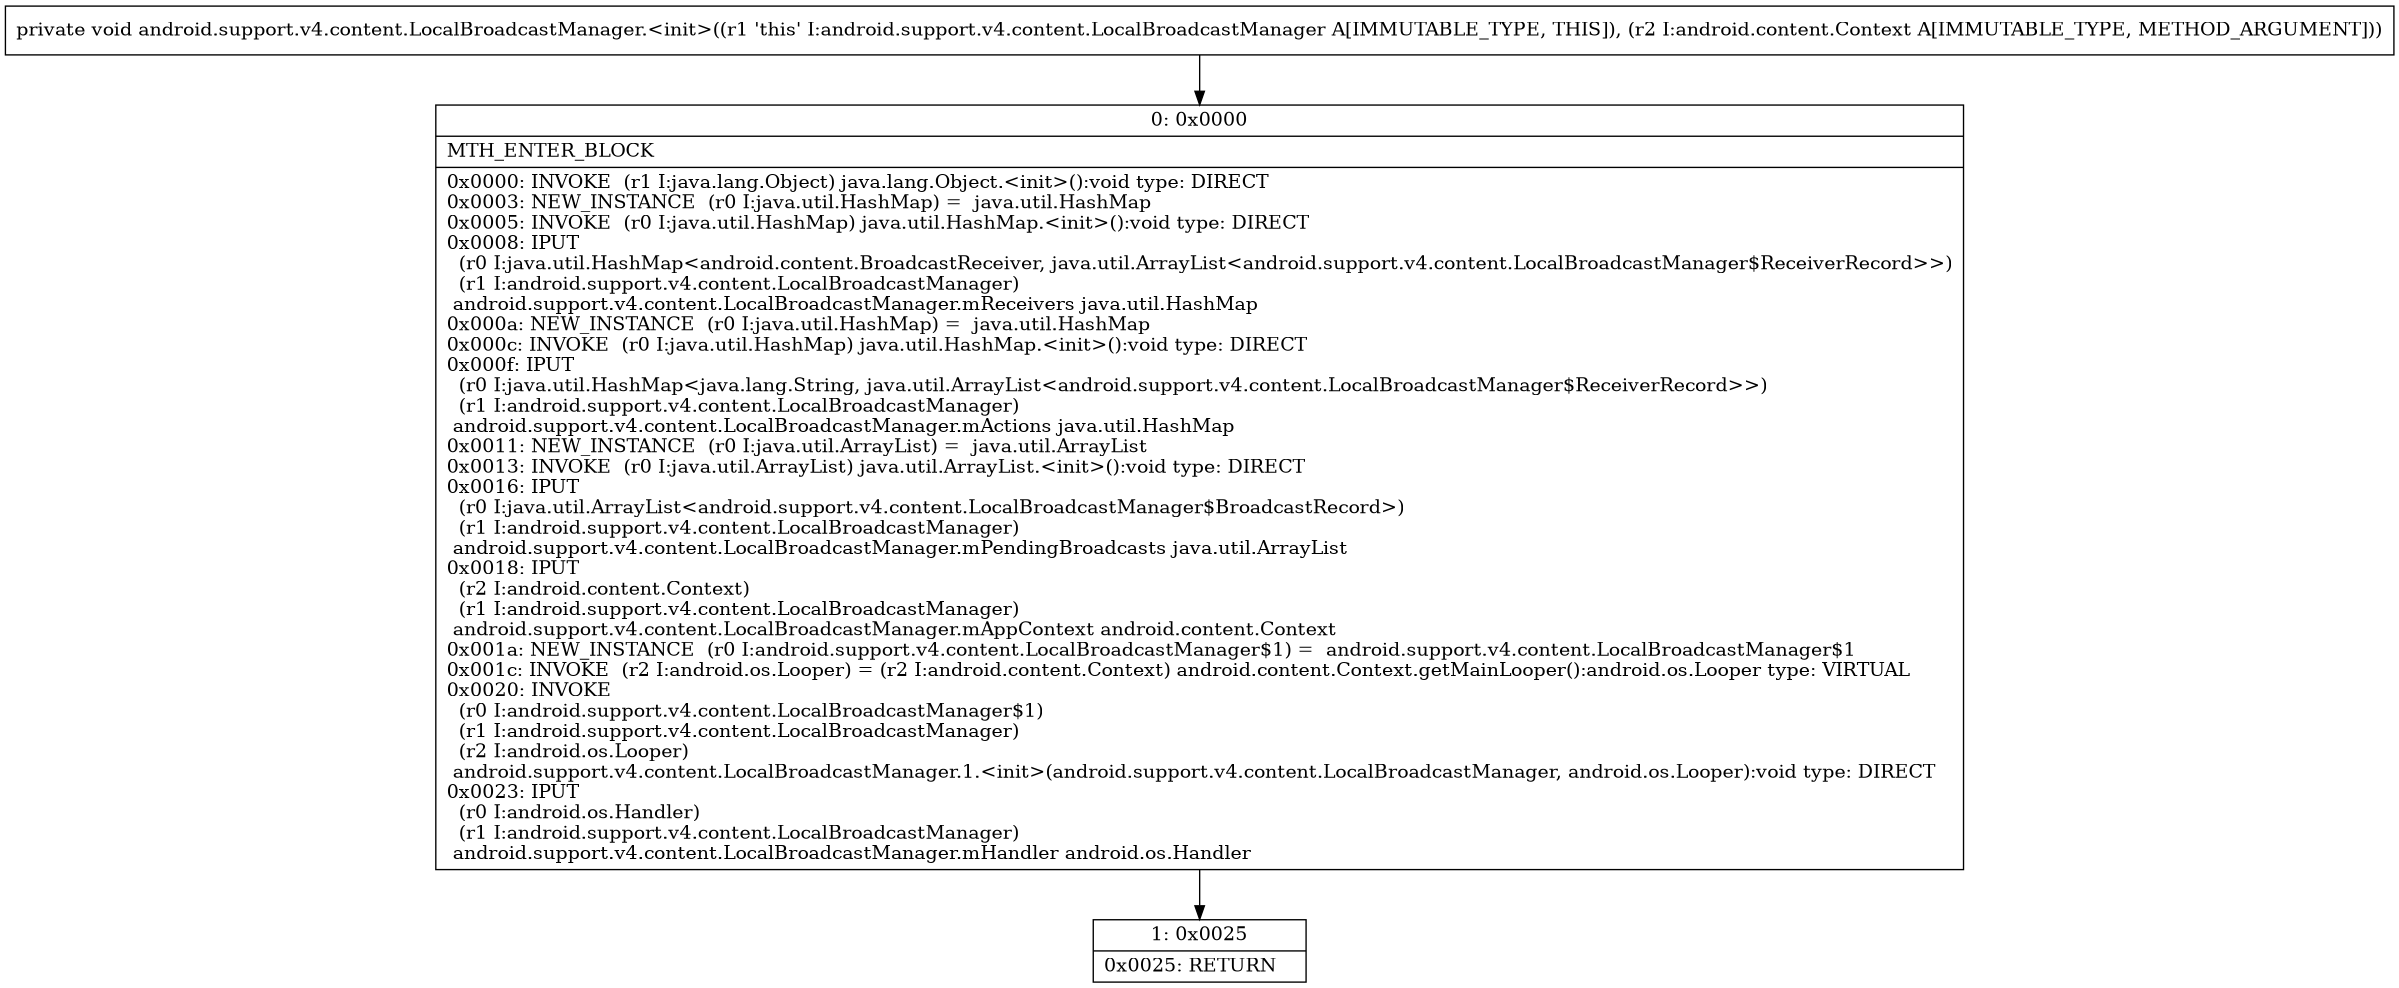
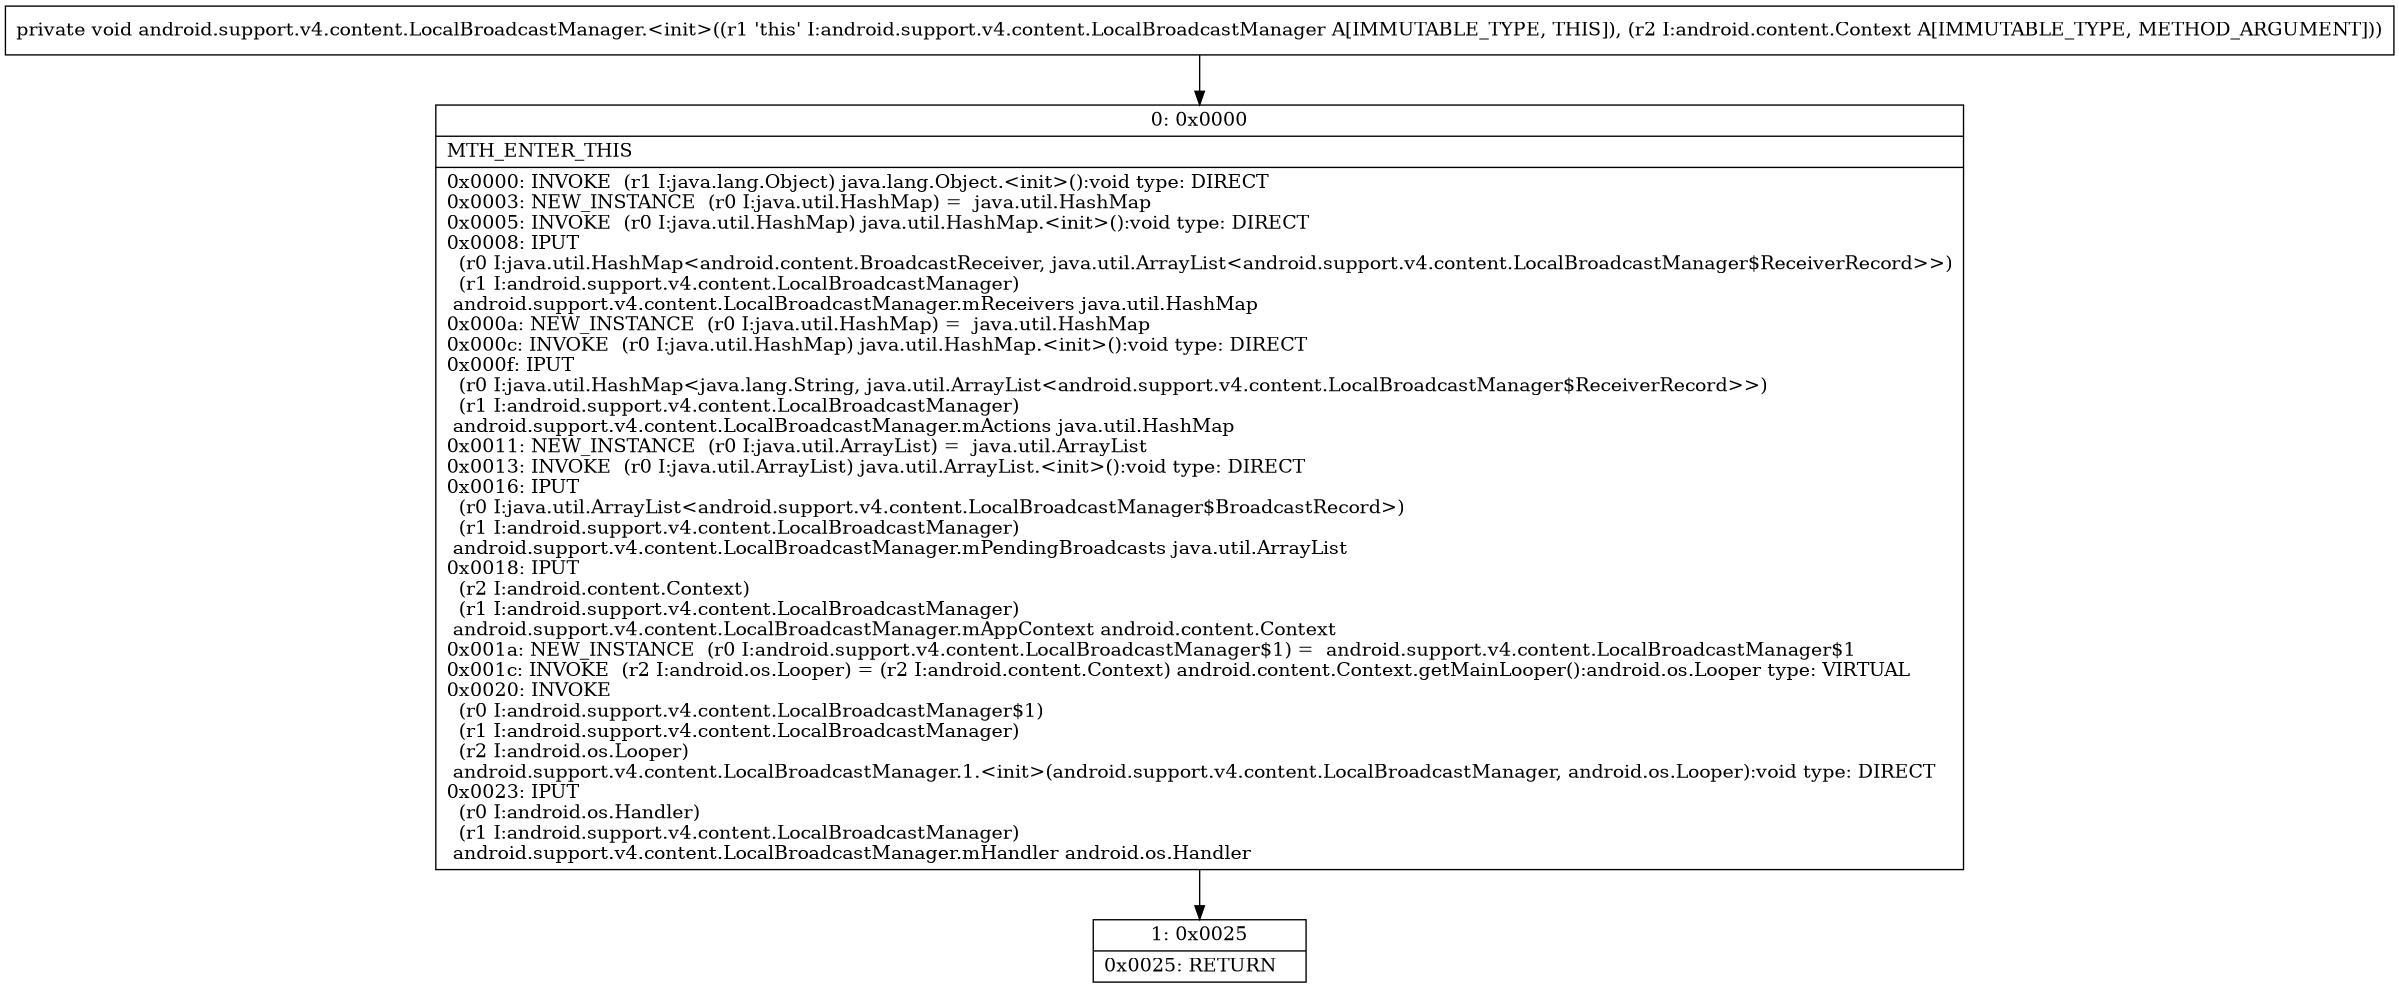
(551, 151) -> (540, 151)
